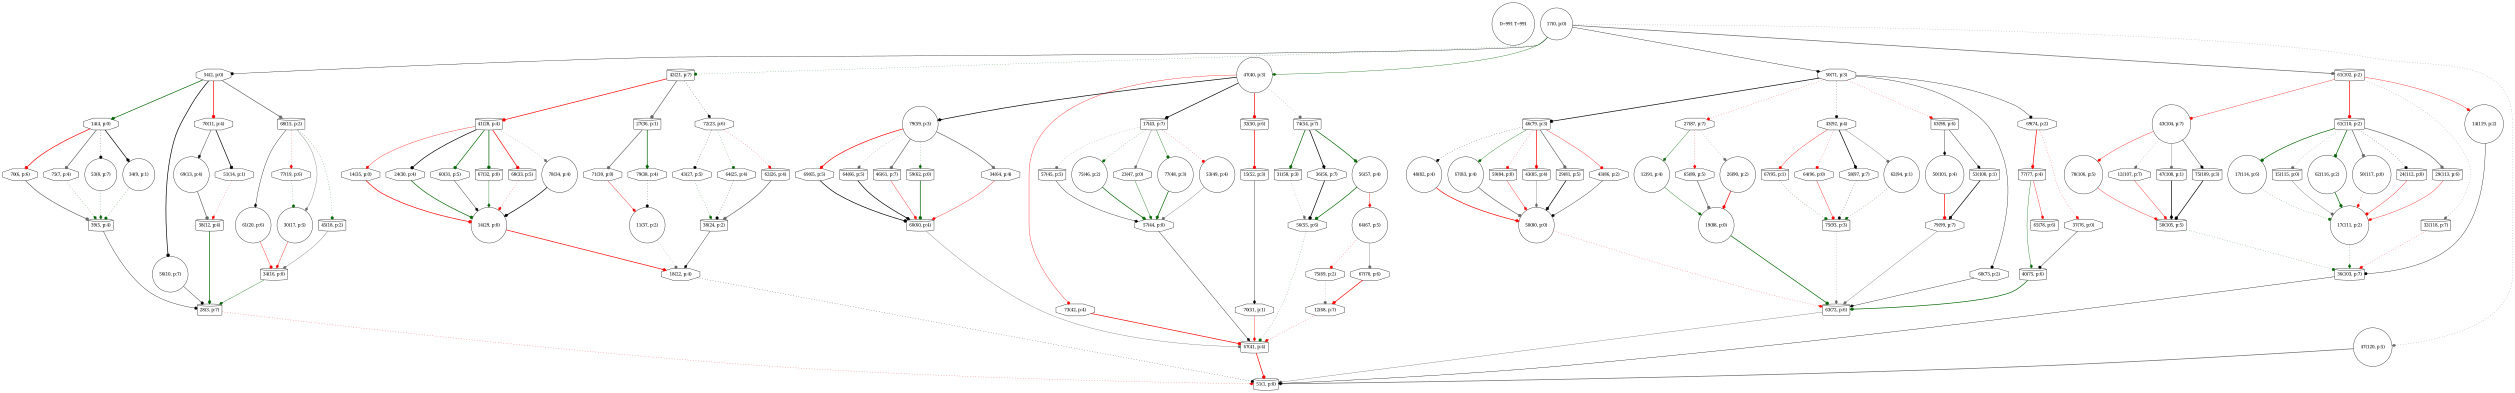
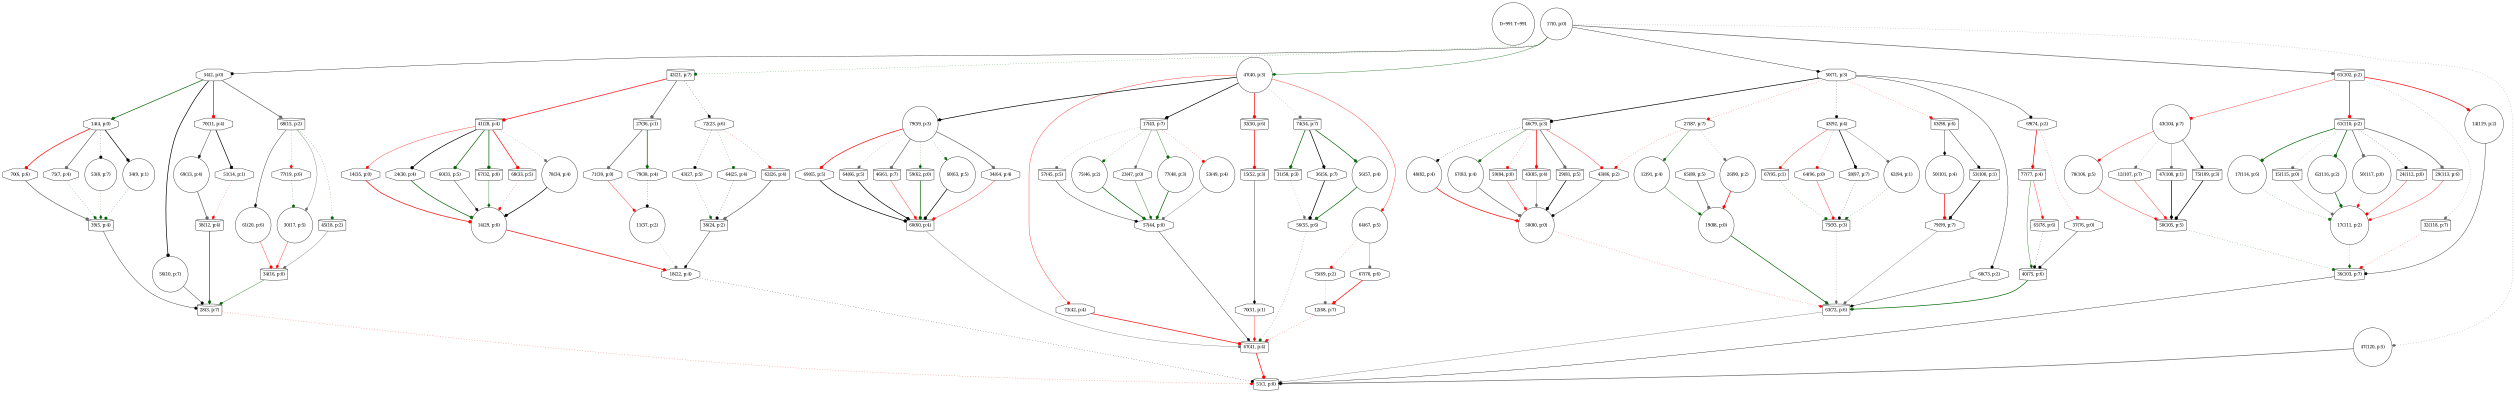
(2417, 88) -> (2417, 88)
(1695, 147) -> (1649, 145)
none -> (958, 175)
(1370, 198) -> (1362, 121)
none -> (2039, 248)
(1778, 269) -> (1778, 269)
